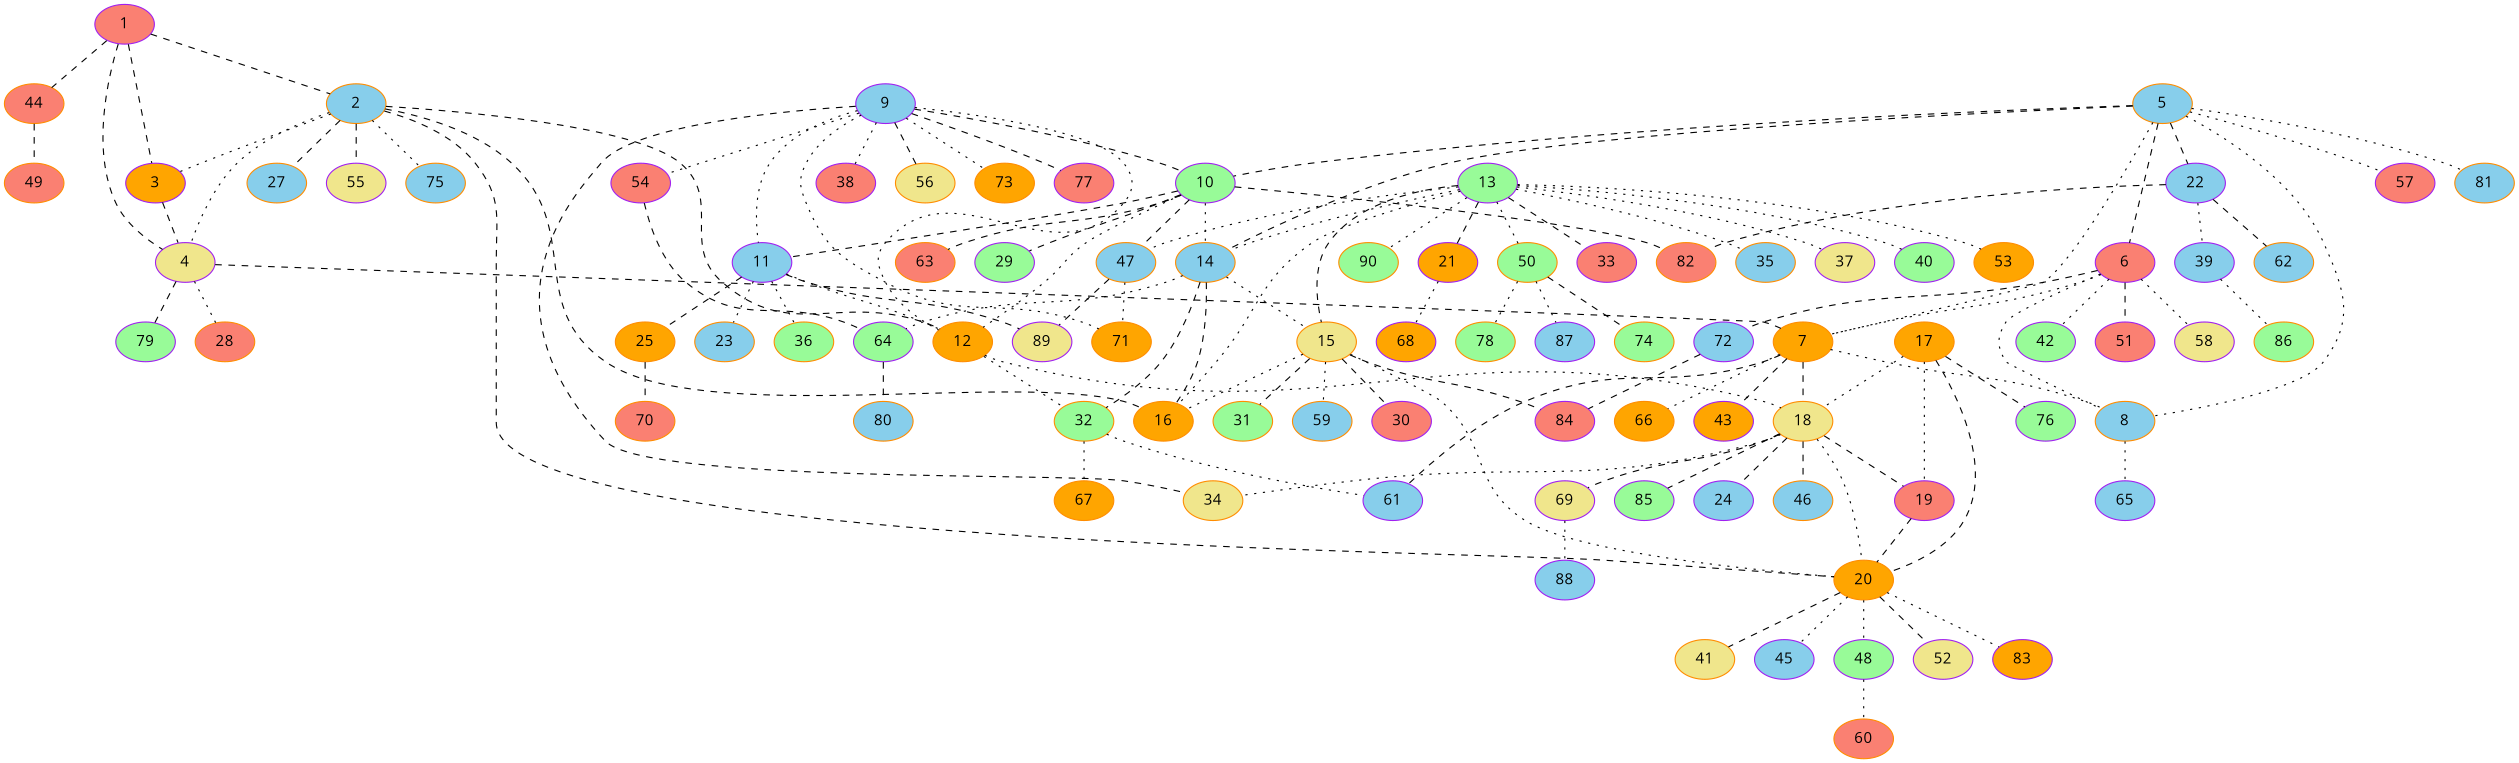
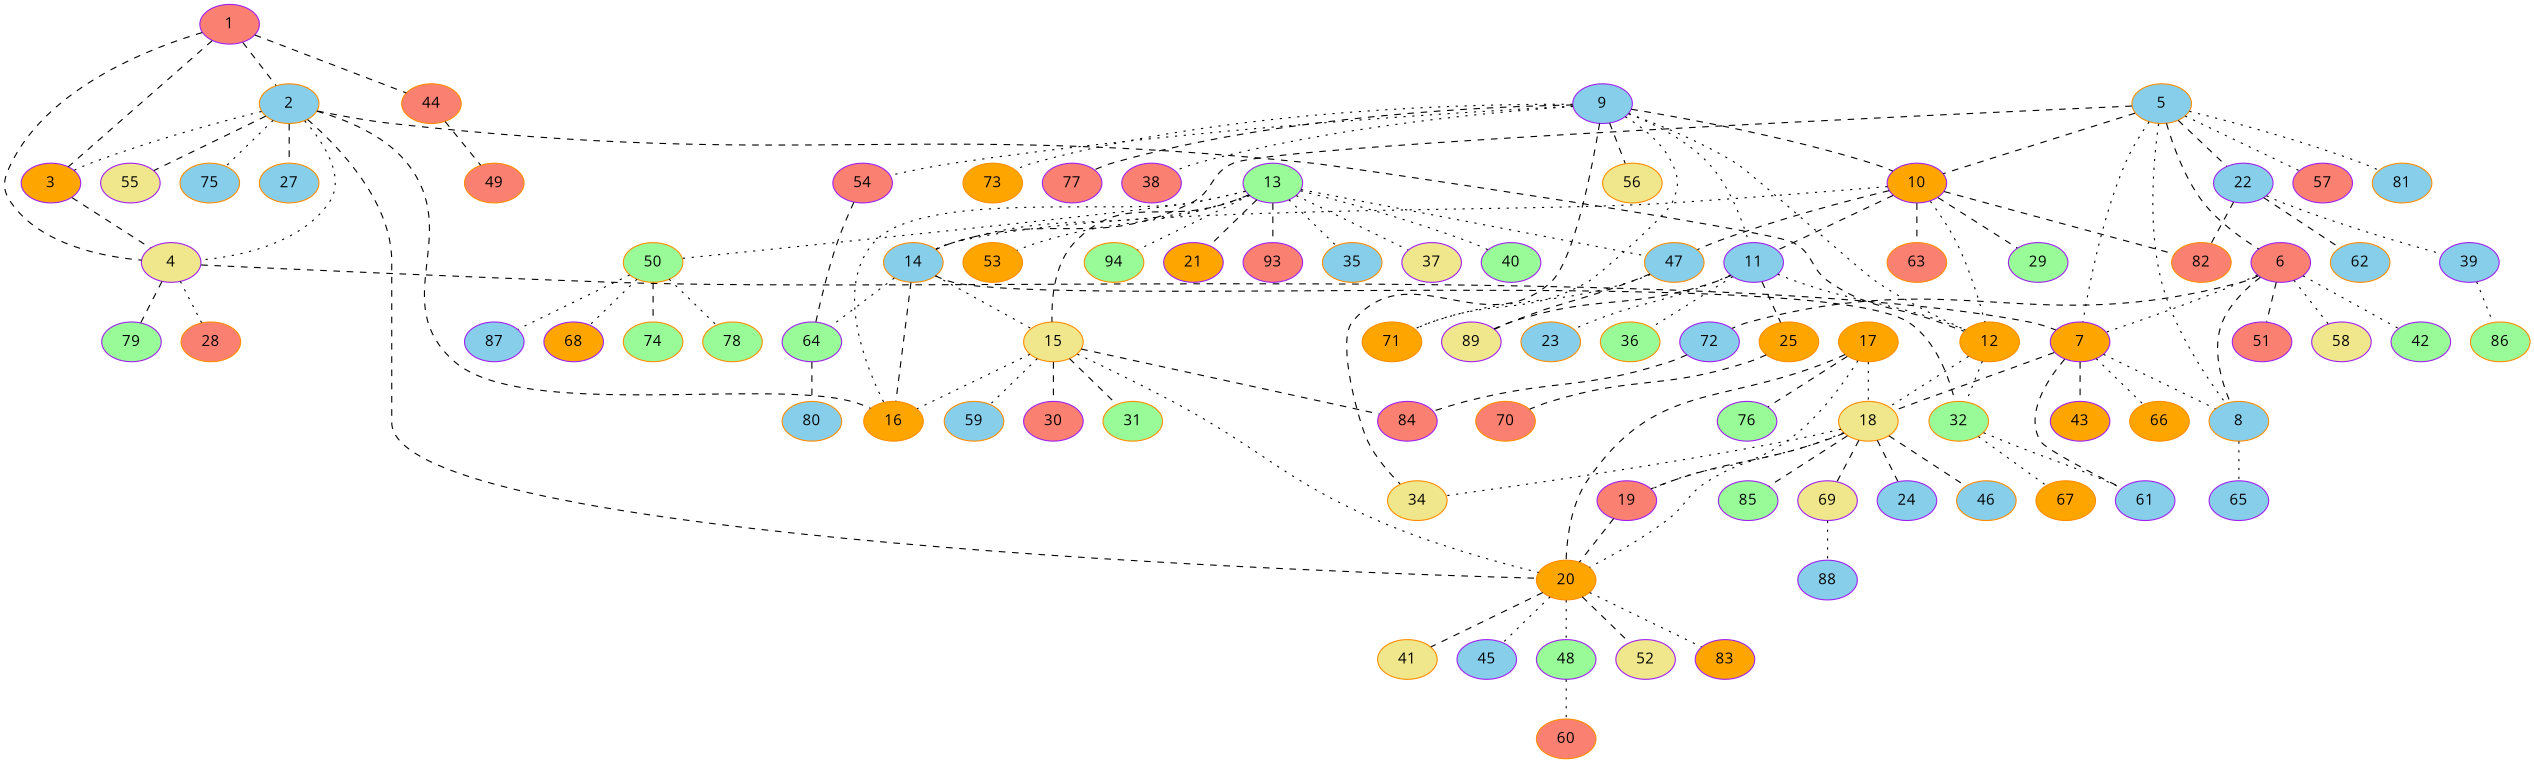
(1205, 183) -> (1917, 183)
(1369, 262) -> (1114, 262)
(1607, 262) -> (1273, 262)
(1428, 301) -> (614, 302)
(1803, 342) -> (2080, 342)
(1999, 342) -> (2219, 333)
